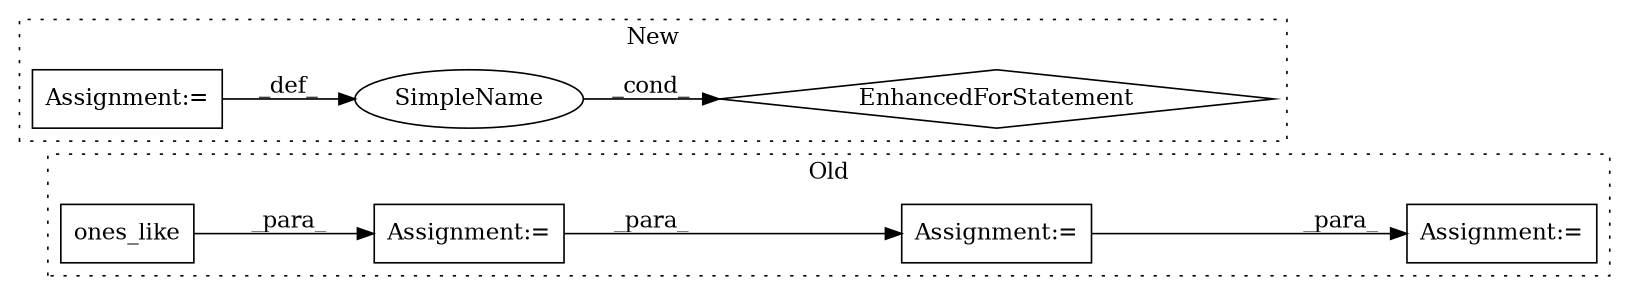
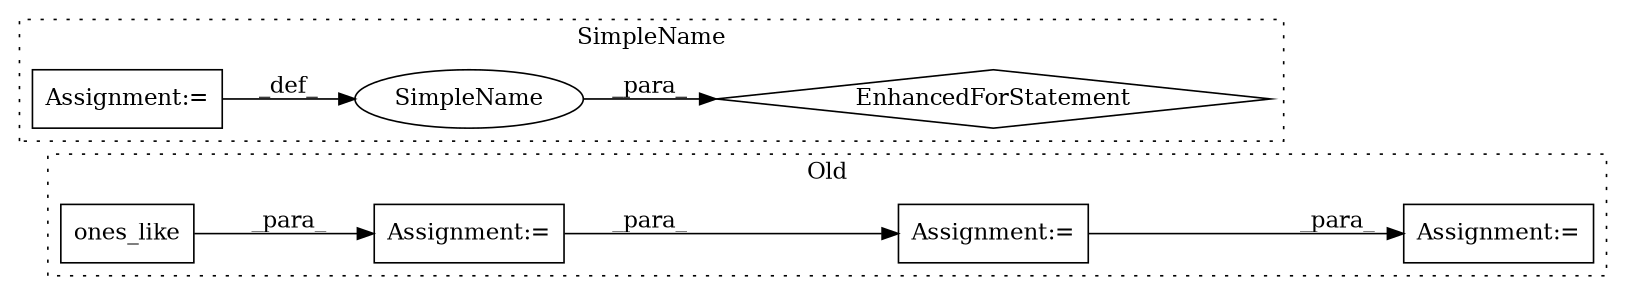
(653, 38) -> (652, 38)
(651, 87) -> (650, 87)
